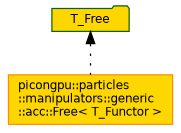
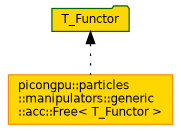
(91, 20) -> (91, 20)
